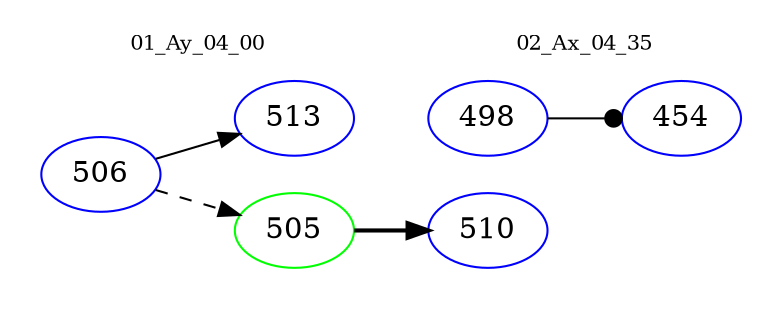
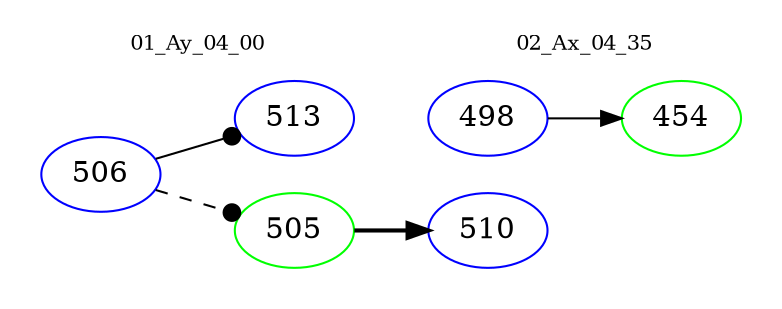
(576, 118) -> (574, 118)
(681, 118) -> (681, 118)
(188, 149) -> (190, 149)
(188, 199) -> (190, 200)
